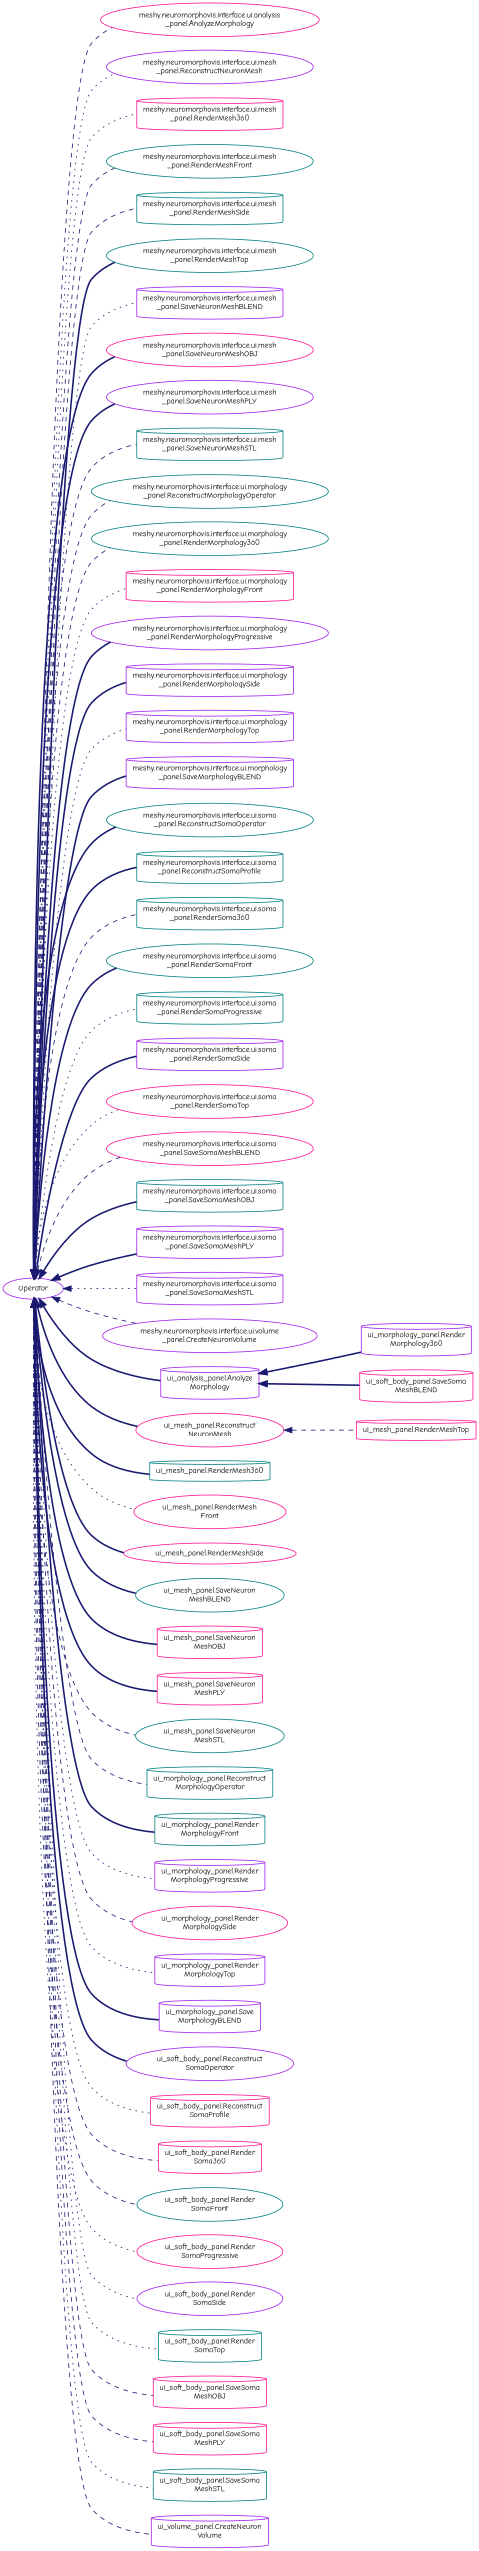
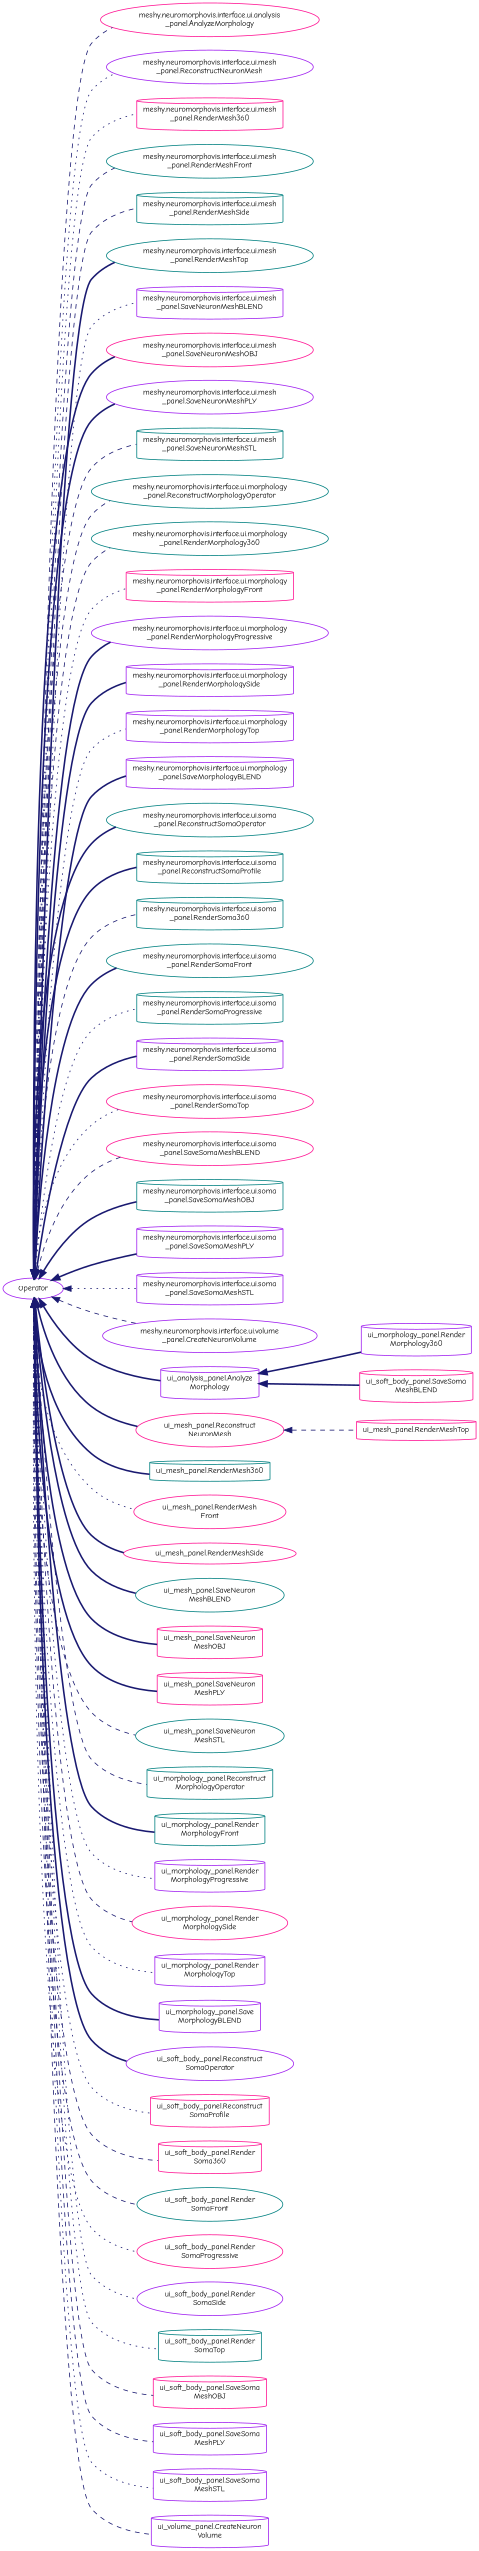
(210, 2439) -> (210, 2439)
(210, 2485) -> (210, 2485)
